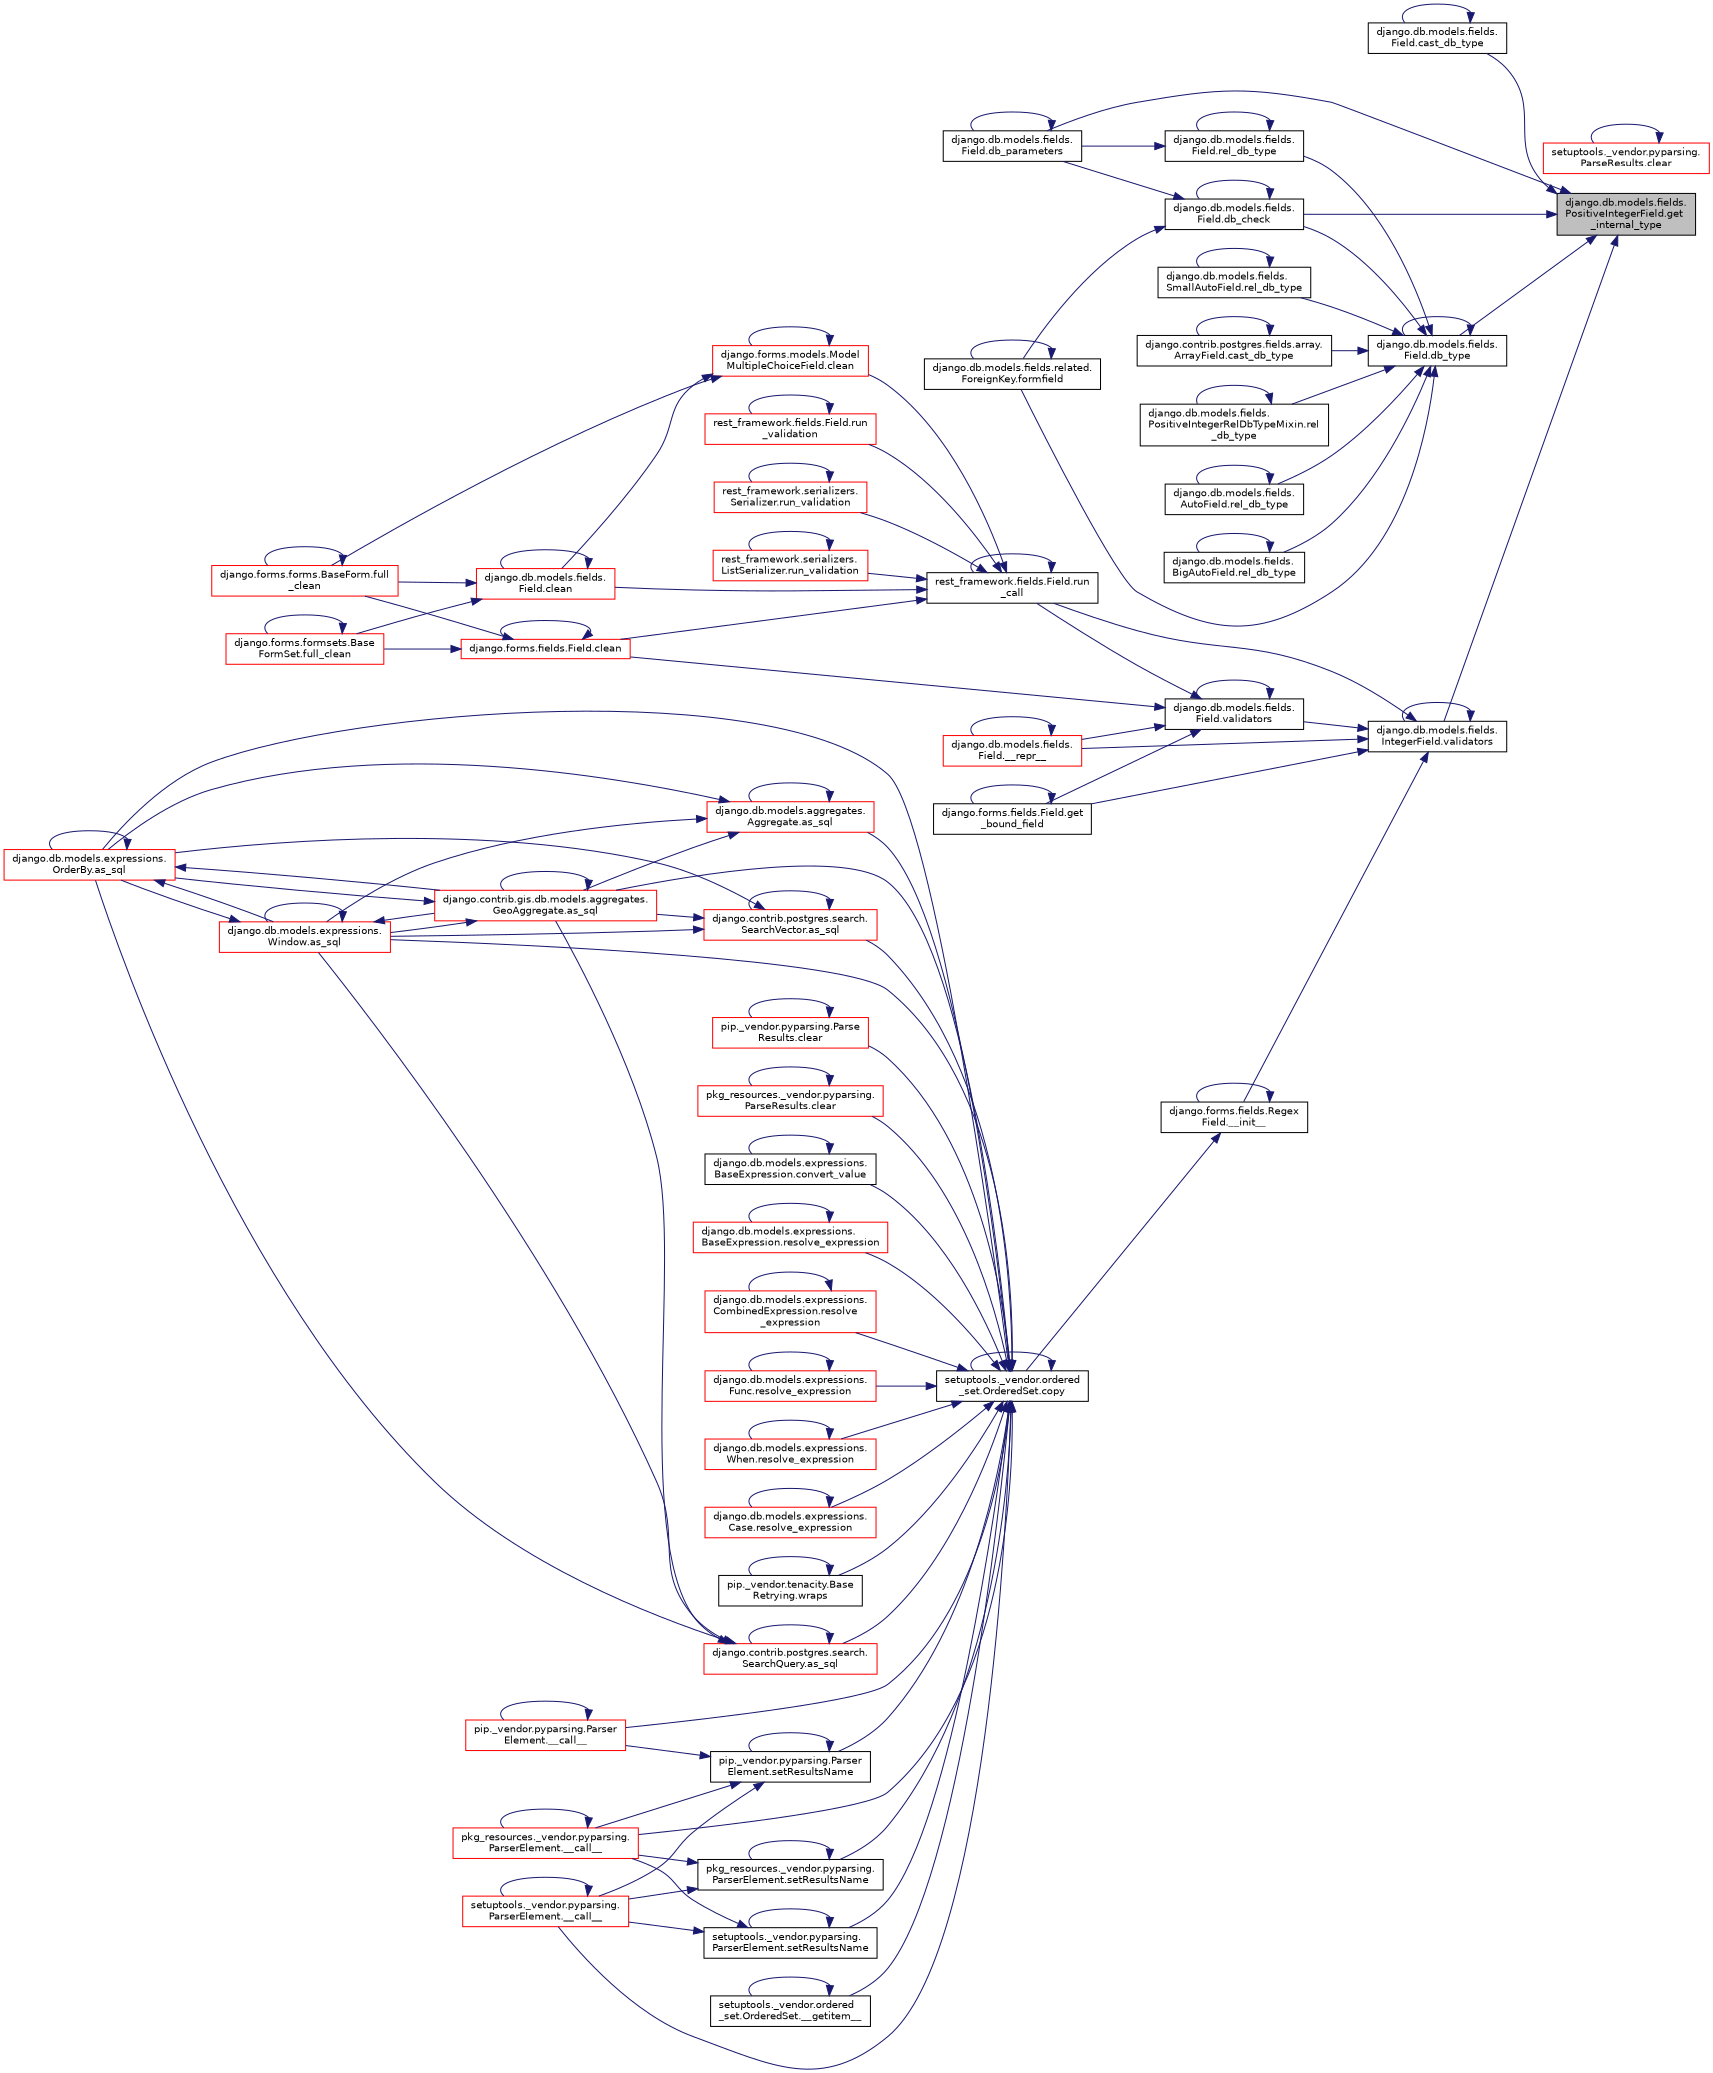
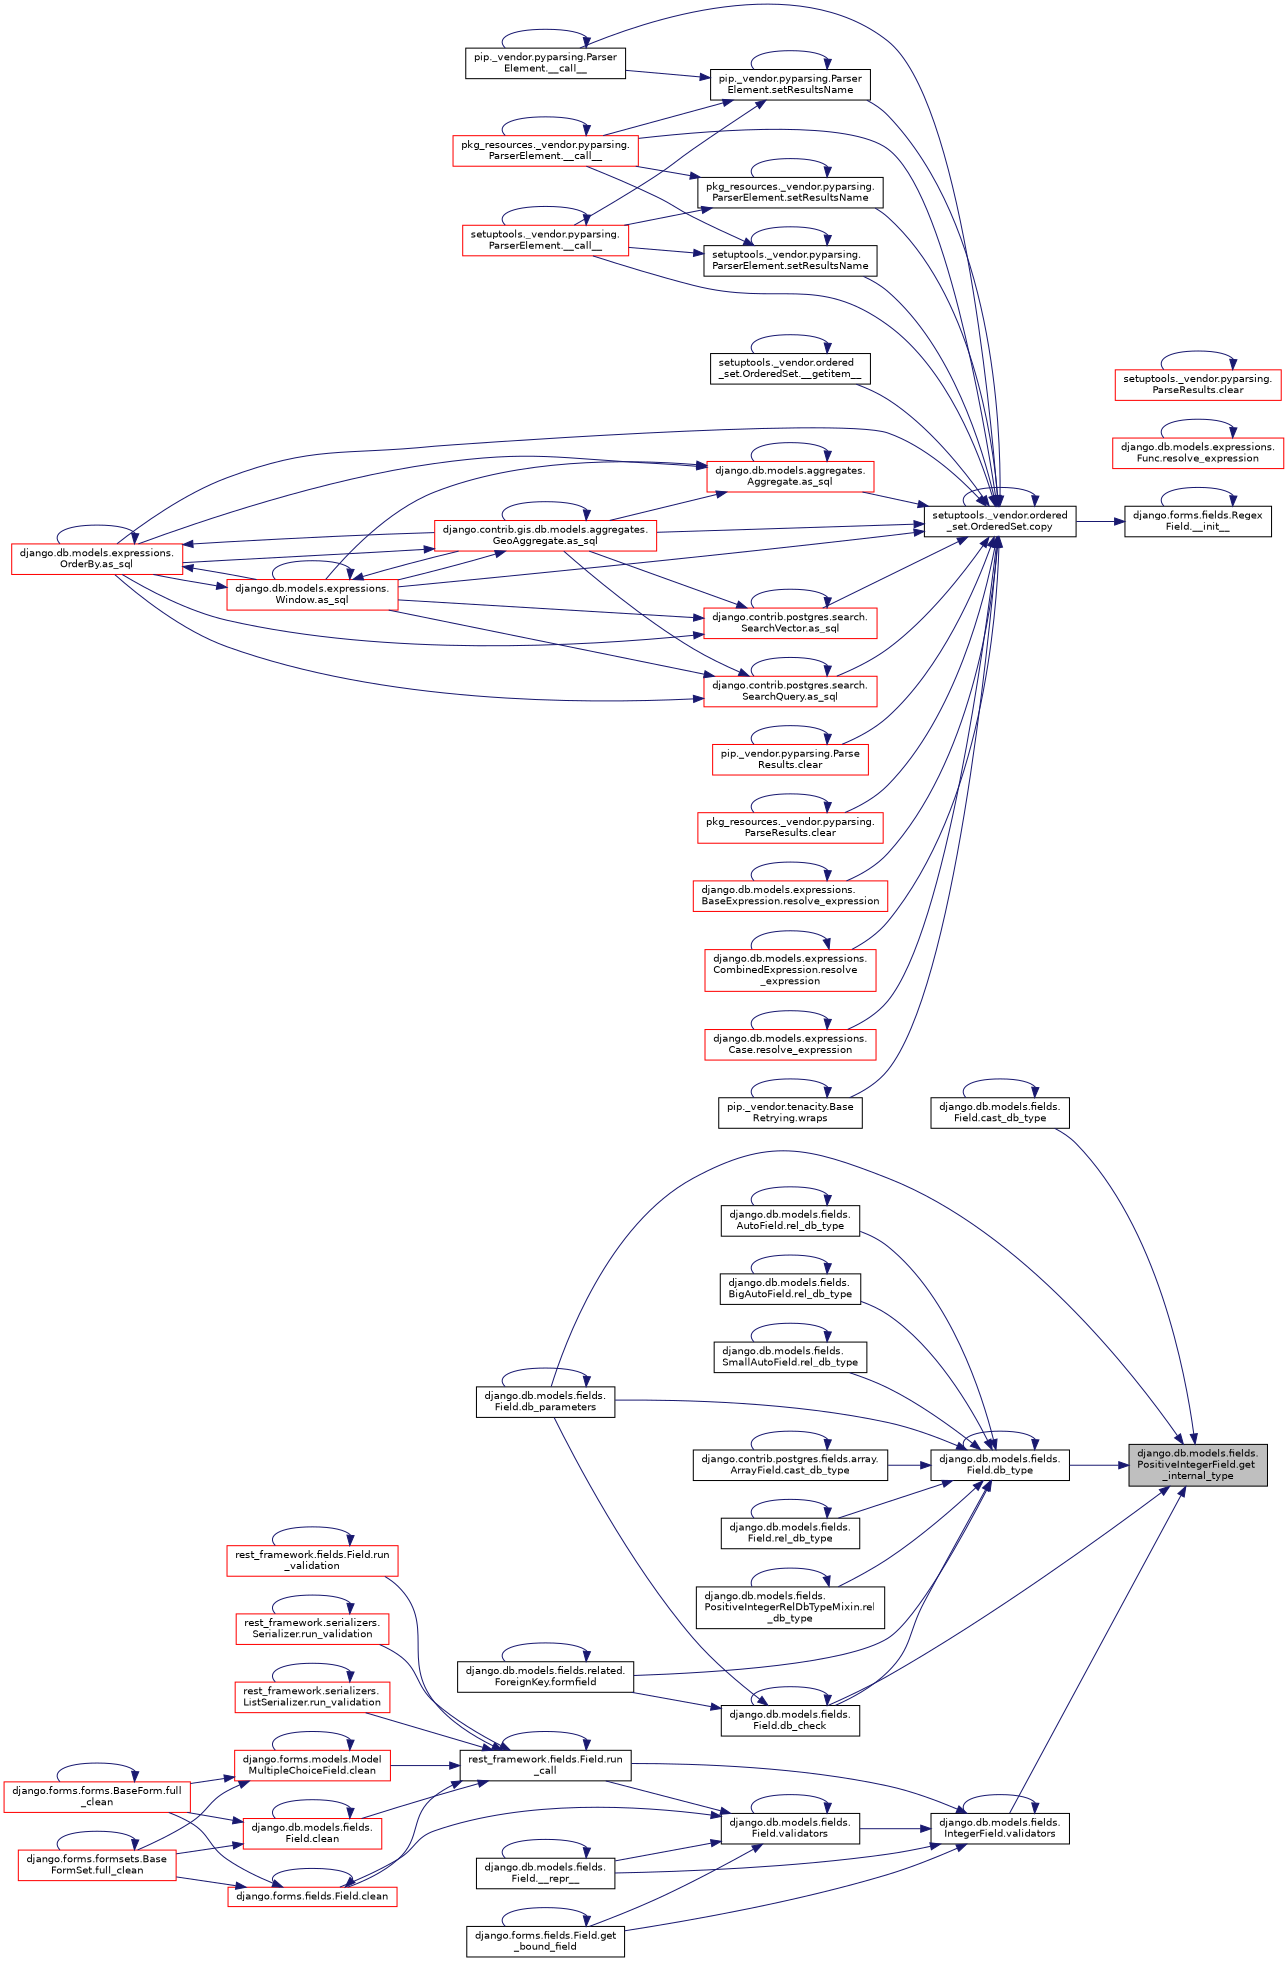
(1118, 146) -> (789, 1408)
(640, 477) -> (184, 1827)
(1012, 751) -> (546, 1874)
(1334, 931) -> none
(791, 1169) -> none
(901, 1386) -> none
(791, 1454) -> none
(546, 1735) -> (546, 63)
